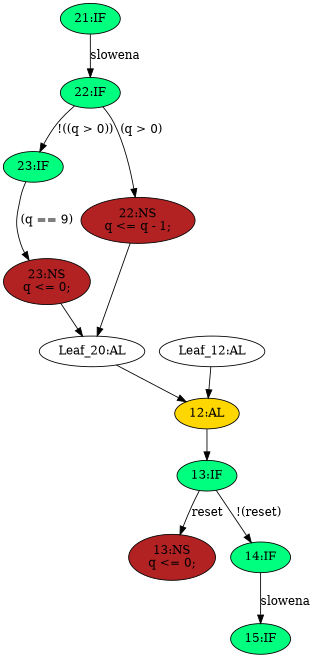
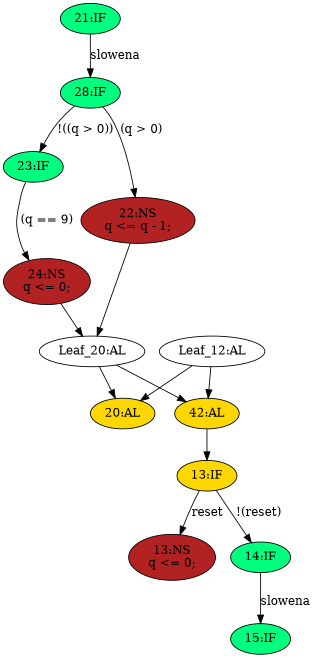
(90, 93) -> (90, 93)
(47, 282) -> (47, 282)
none -> (123, 414)
(207, 414) -> (207, 414)
(207, 476) -> (207, 476)
